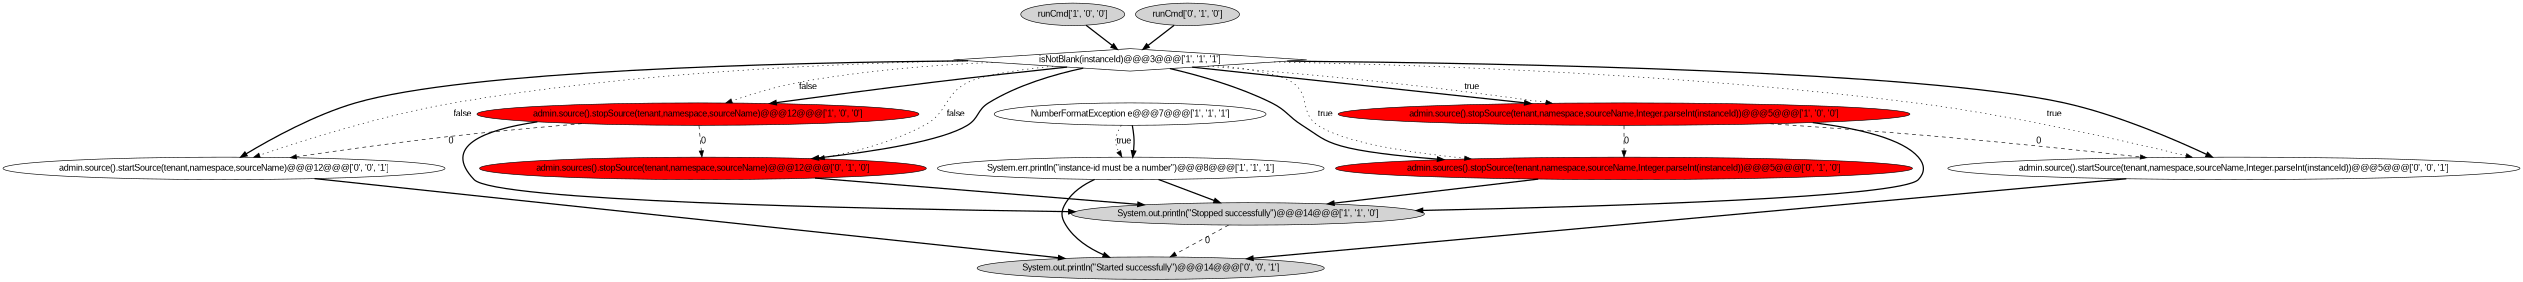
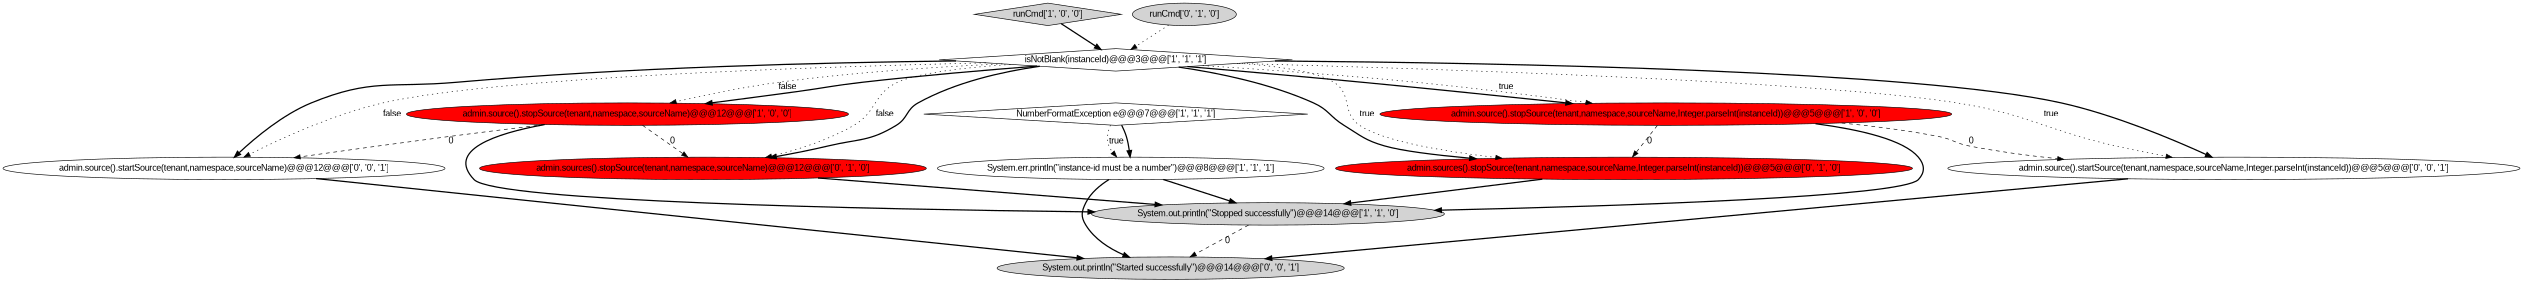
(1073, 14) -> (1048, 14)
(1161, 35) -> (1152, 36)
(1130, 114) -> (1116, 114)
